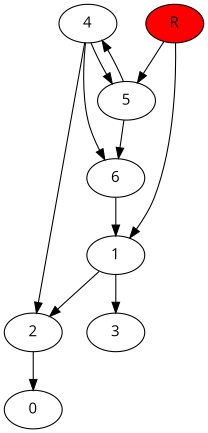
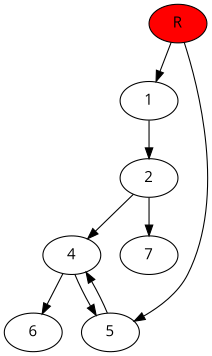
(122, 134) -> none
(62, 173) -> (114, 213)
(116, 211) -> none
(116, 332) -> none
(33, 410) -> (149, 255)
